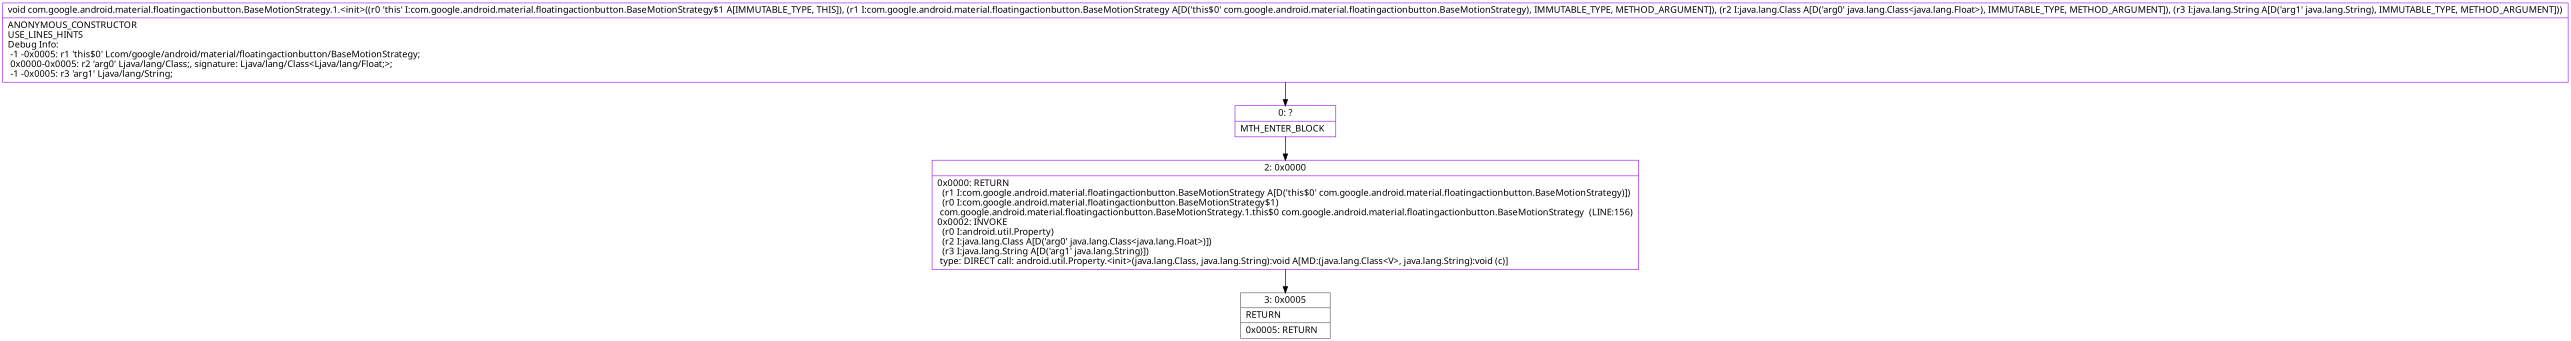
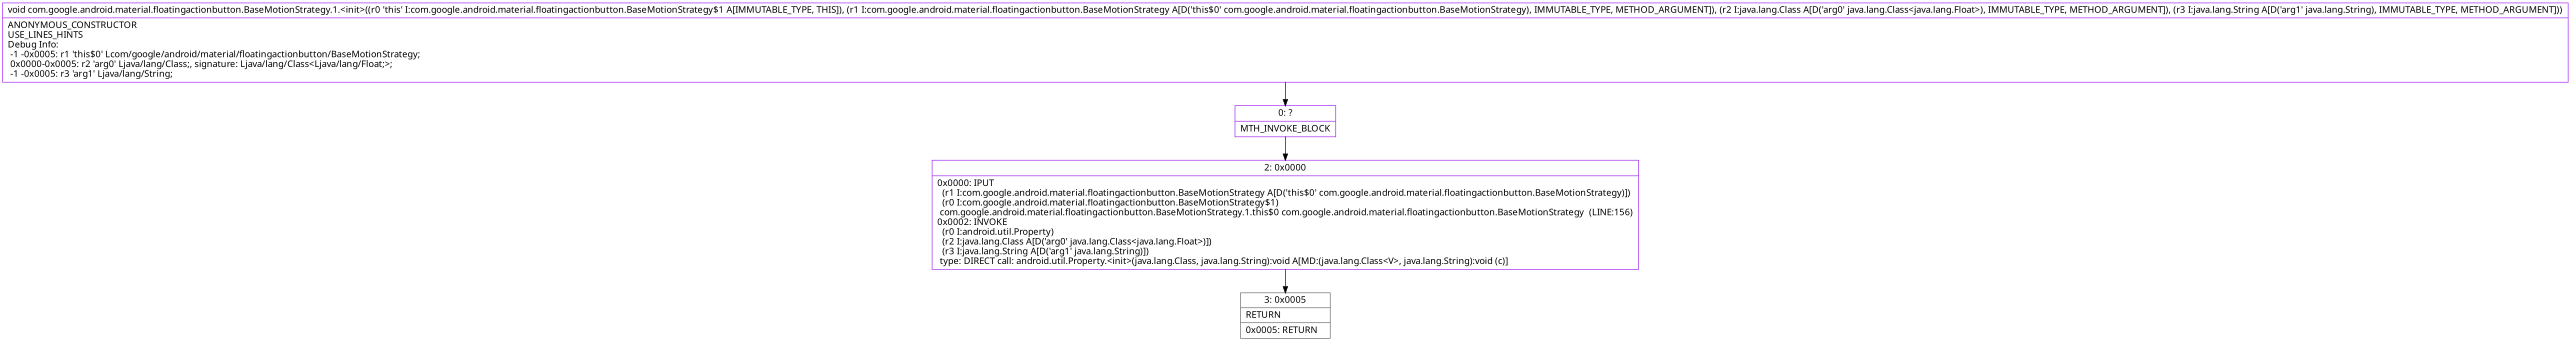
(1282, 129) -> (1285, 129)
(976, 183) -> (968, 183)
